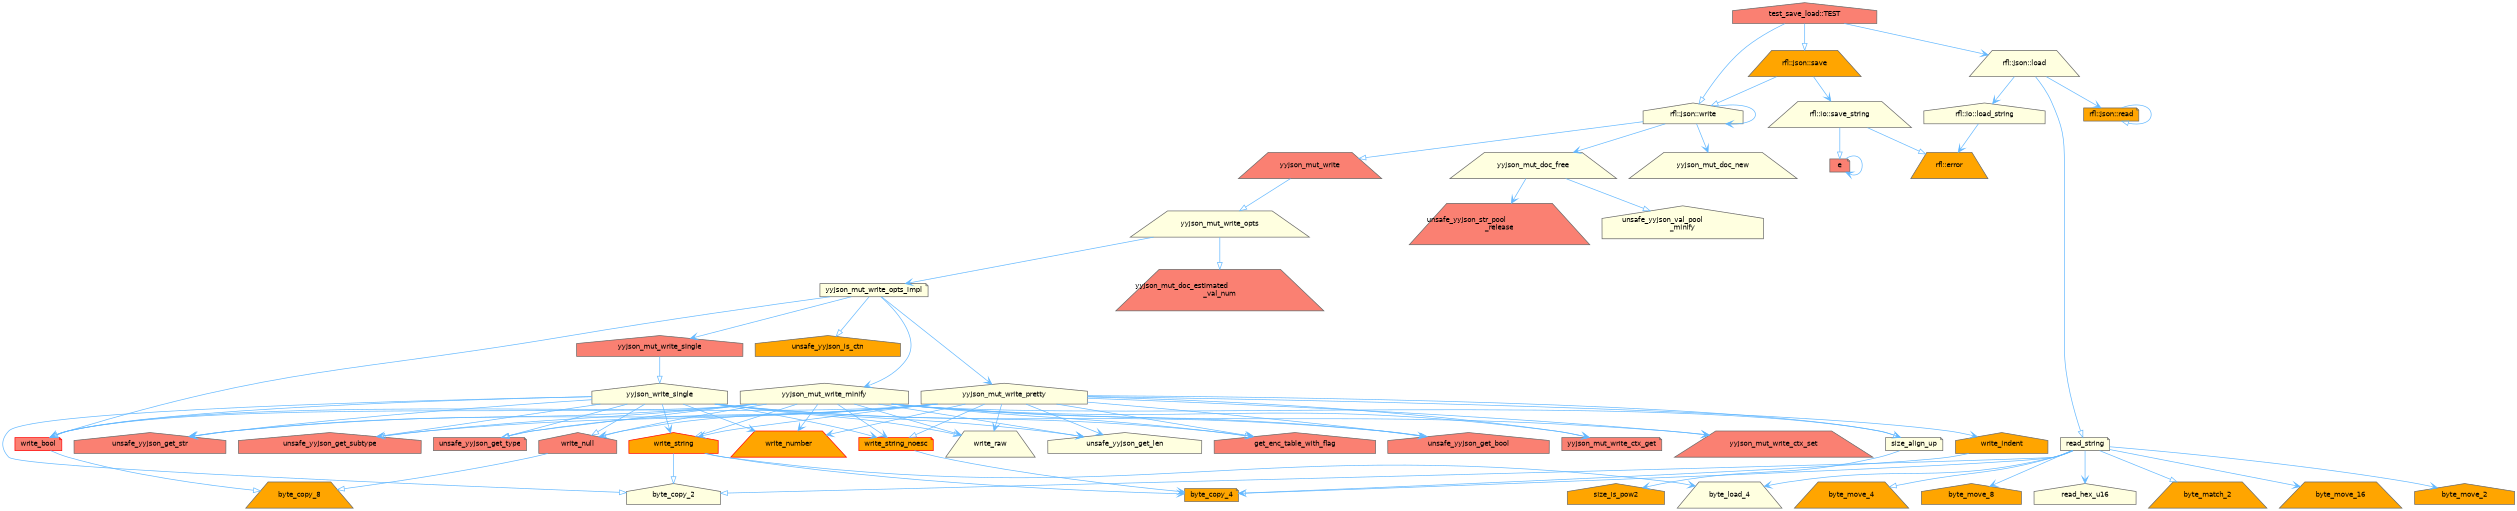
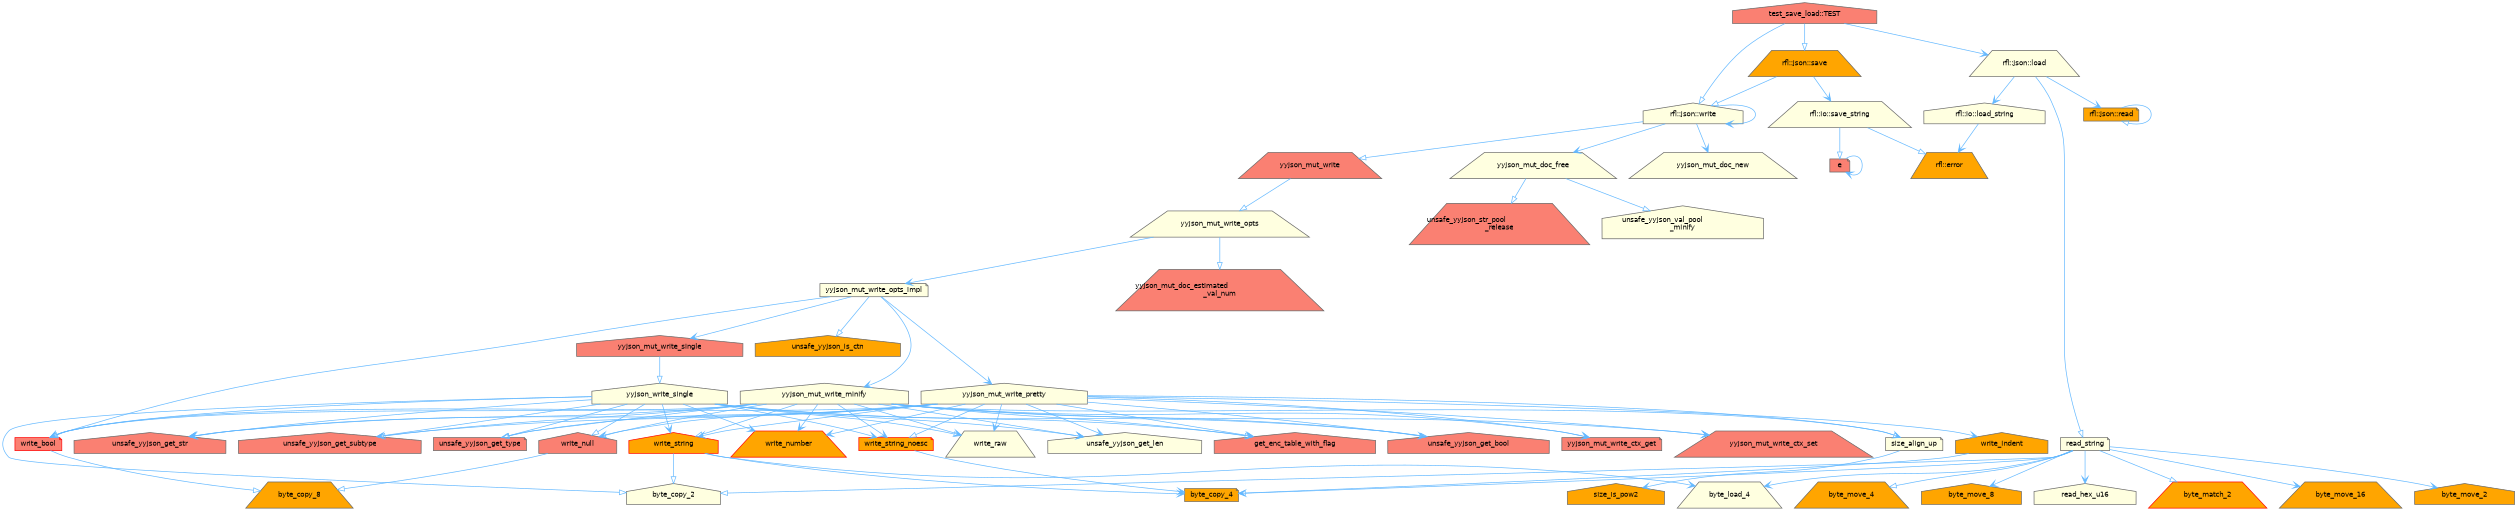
(1520, 188) -> (1520, 188)
(2208, 495) -> (2208, 495)
